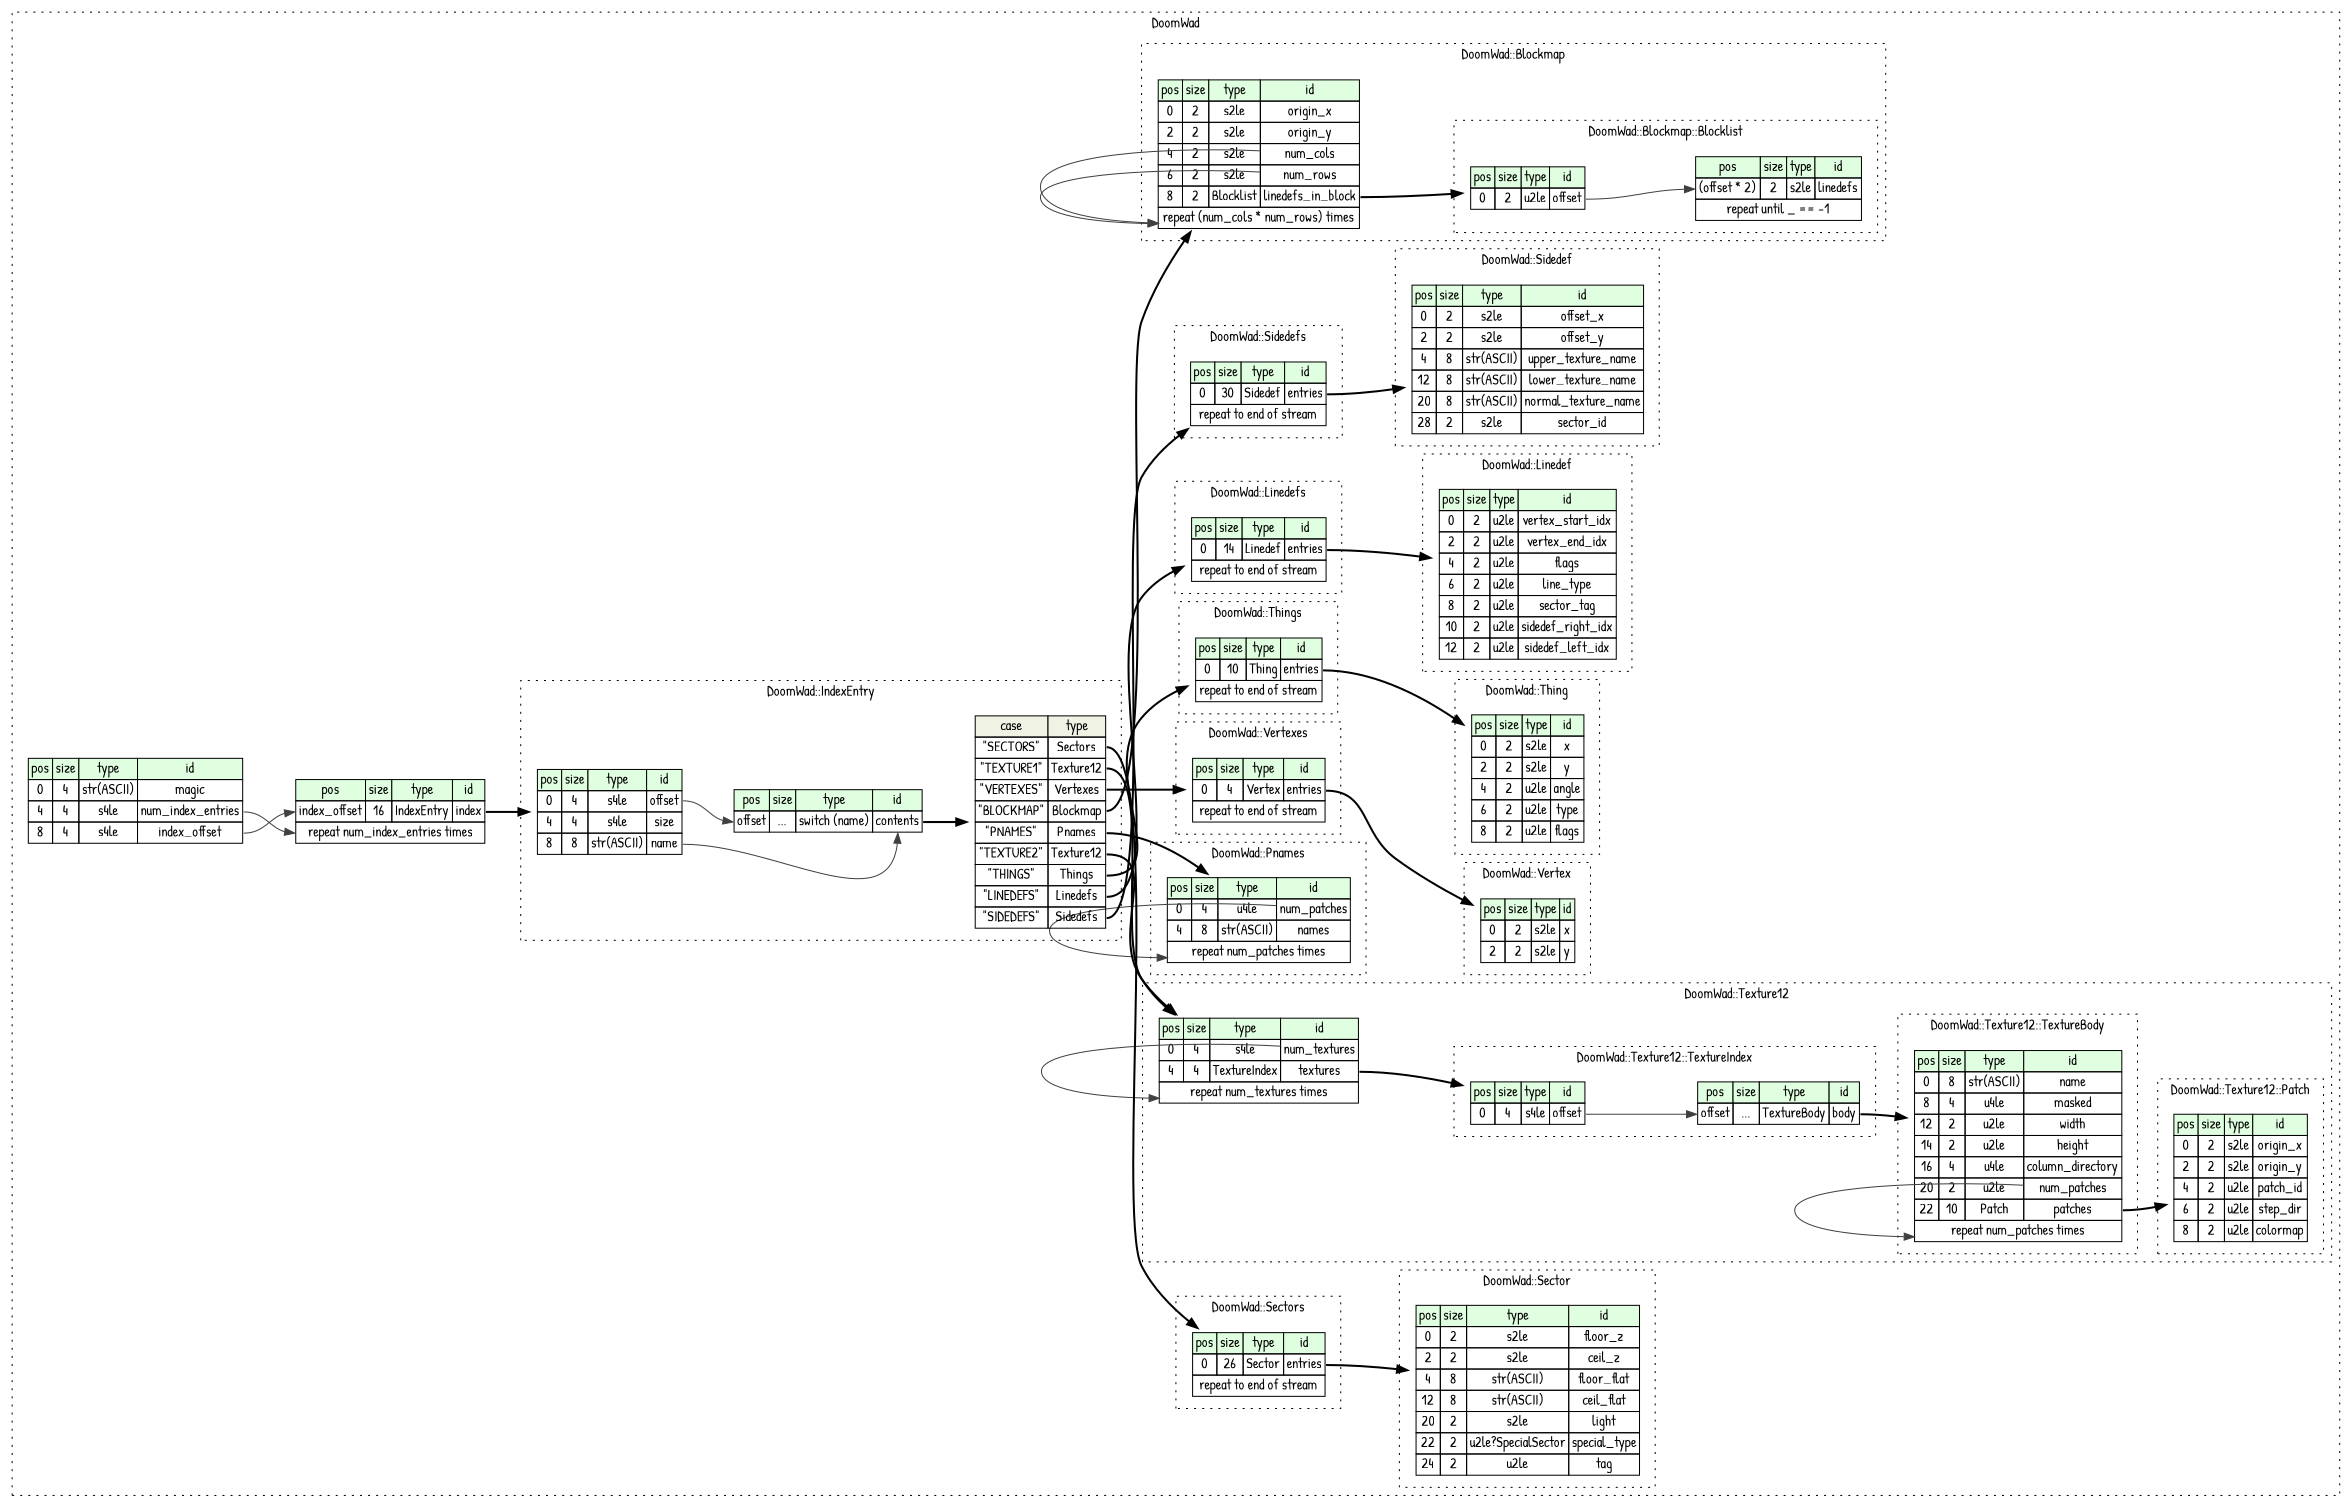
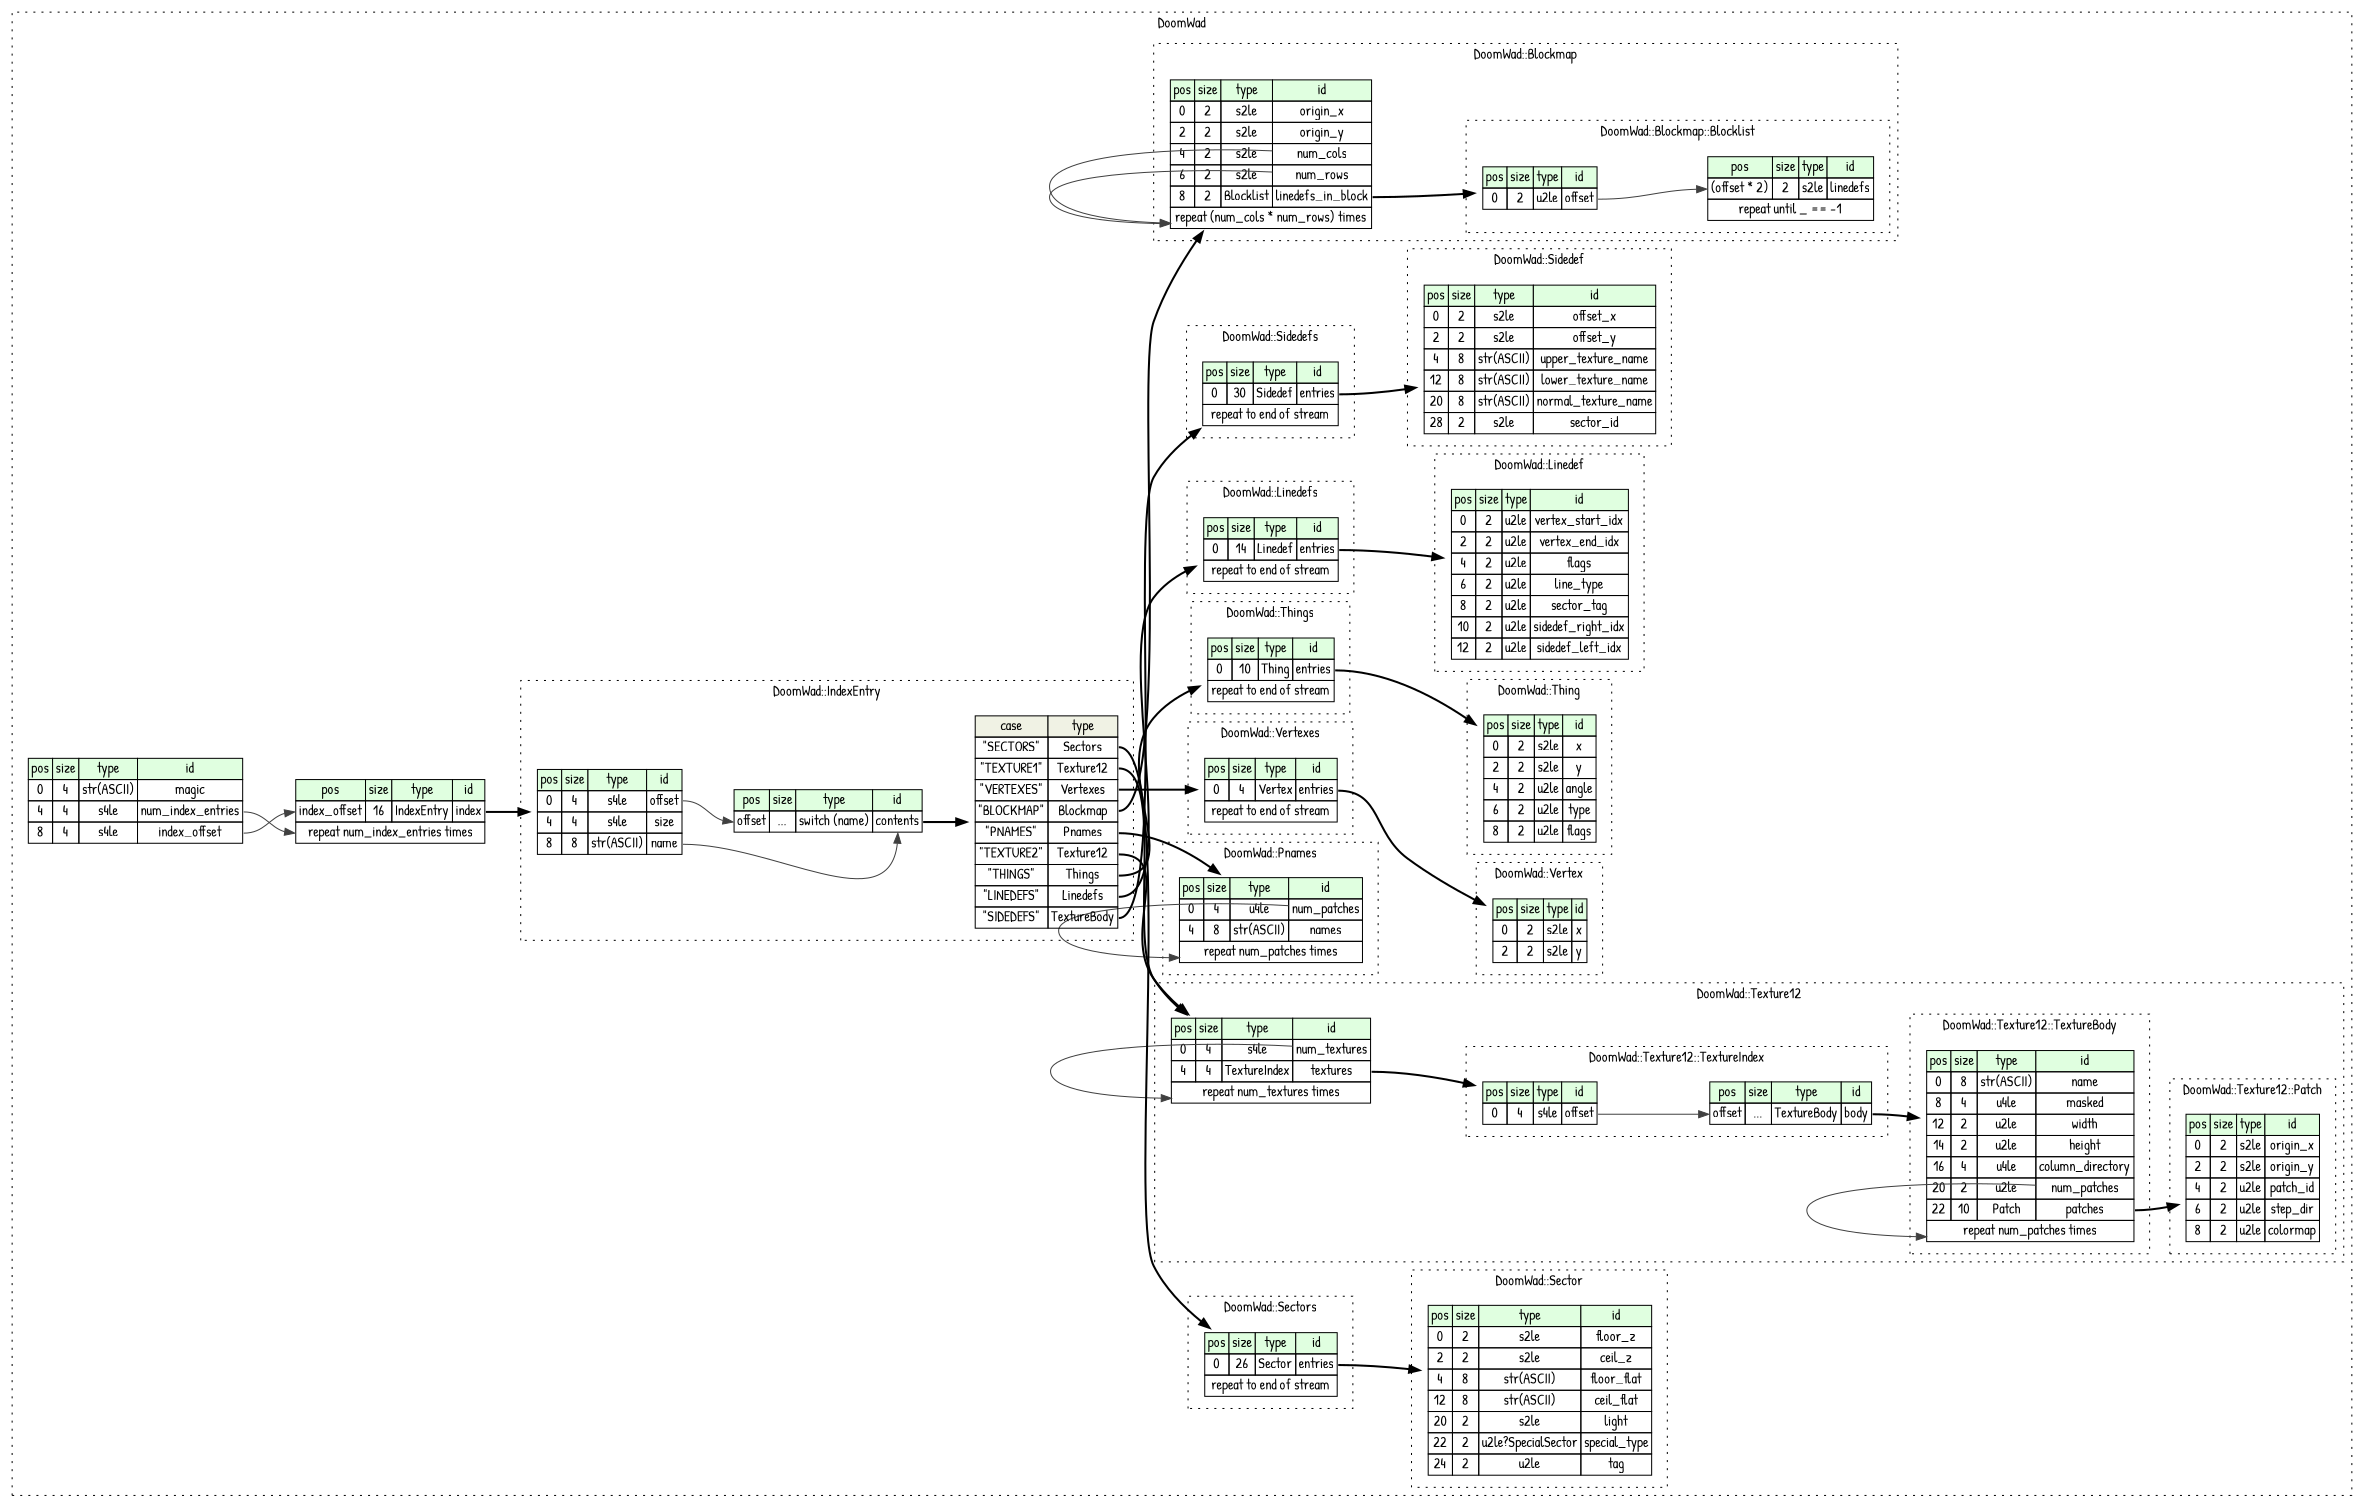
(1077, 917) -> (1083, 917)
